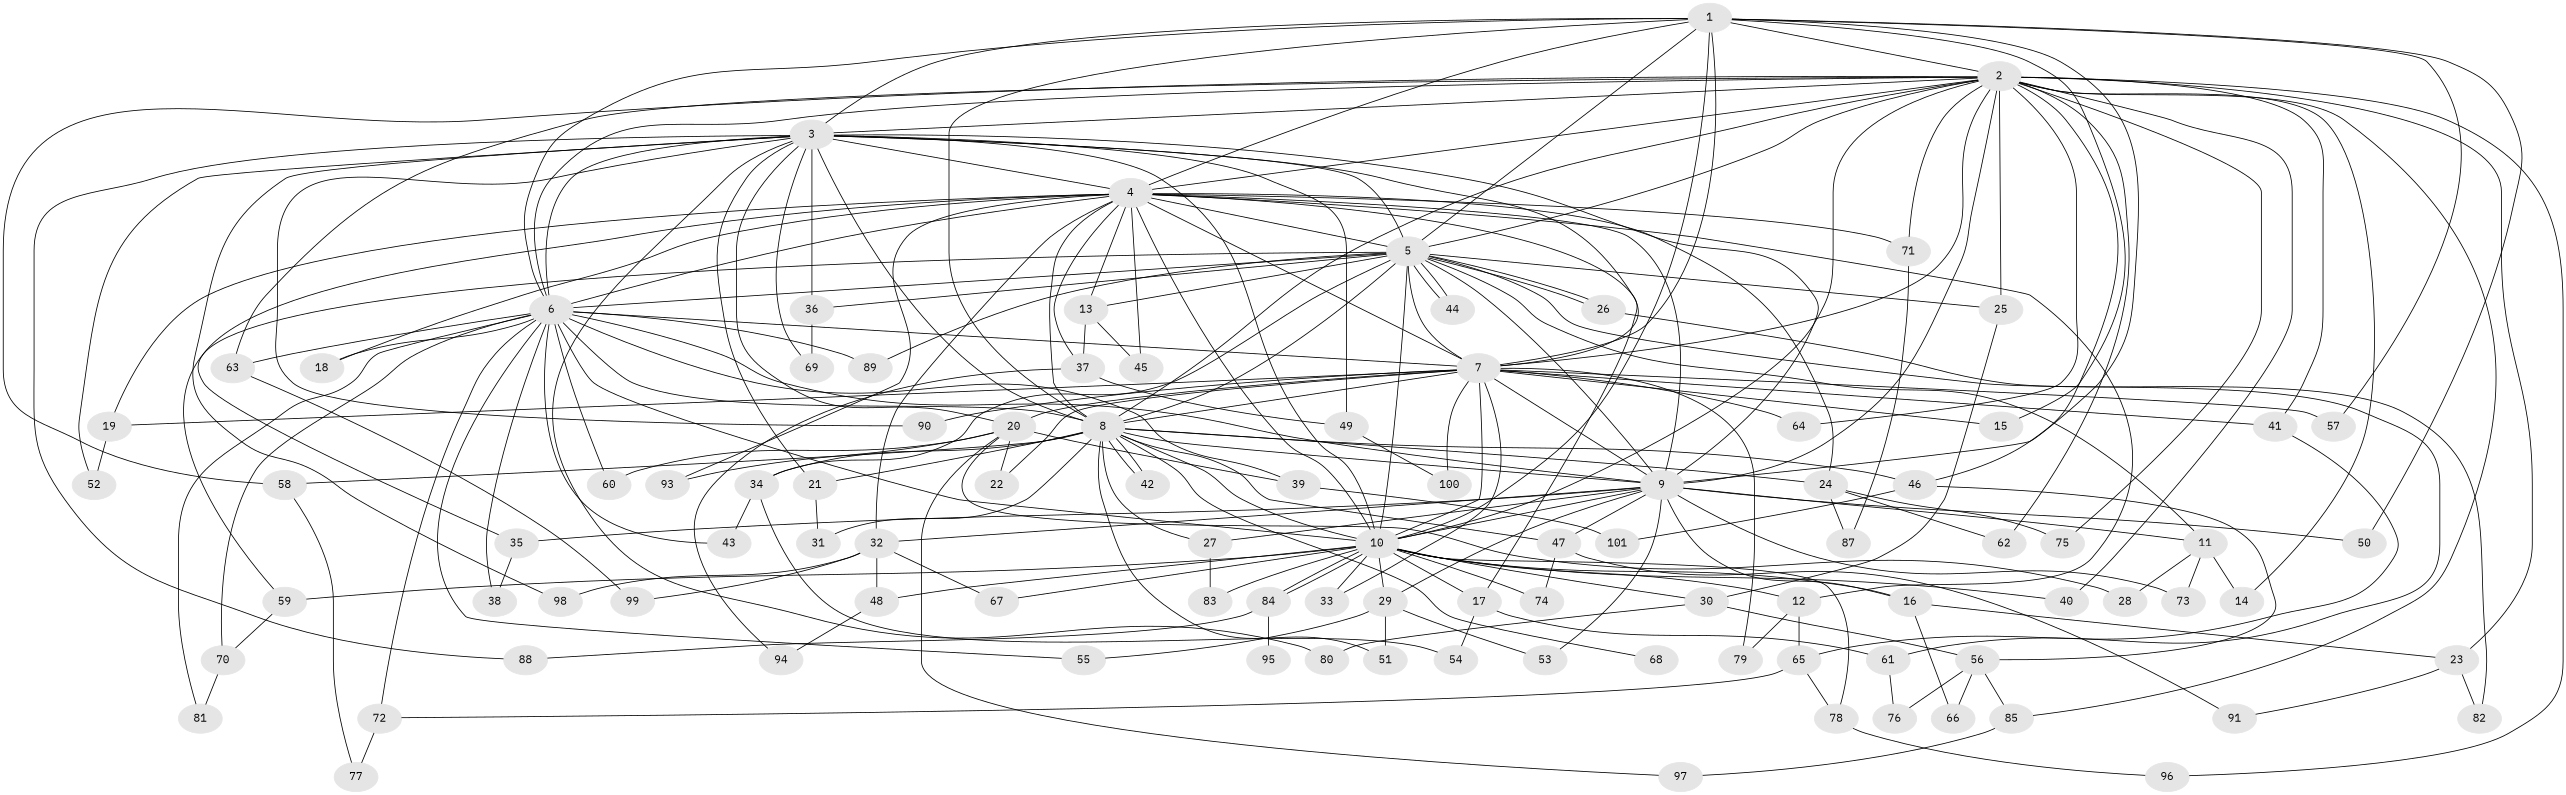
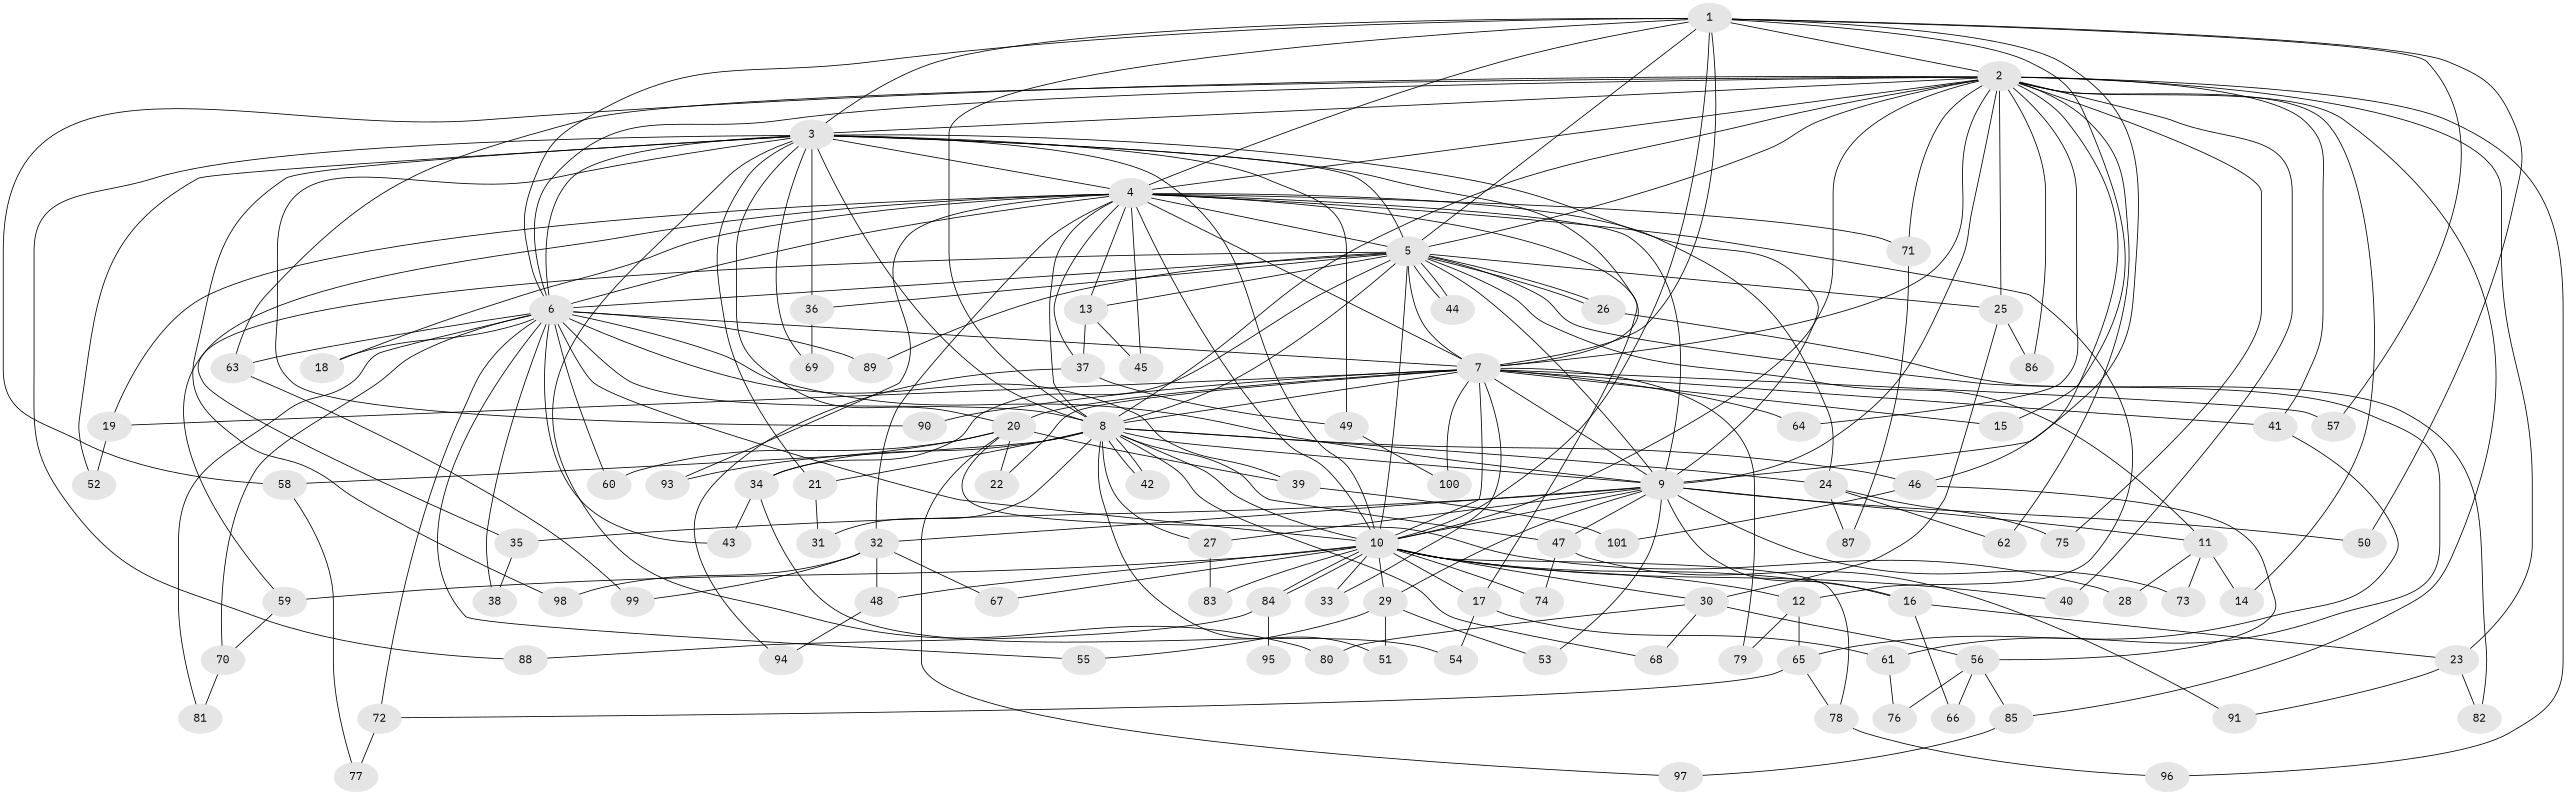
none -> (2032, 368)
none -> (1682, 630)
